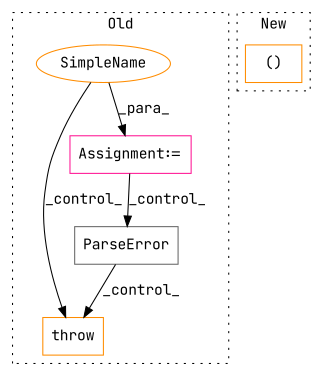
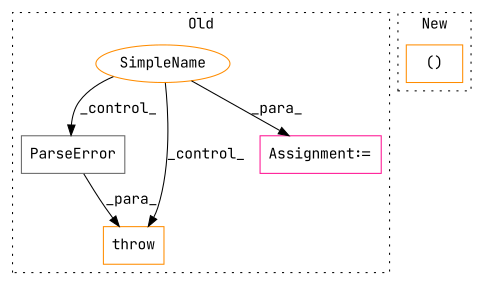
(129, 195) -> (85, 95)
(142, 291) -> (132, 200)
